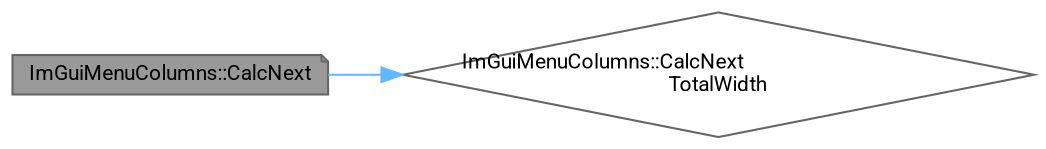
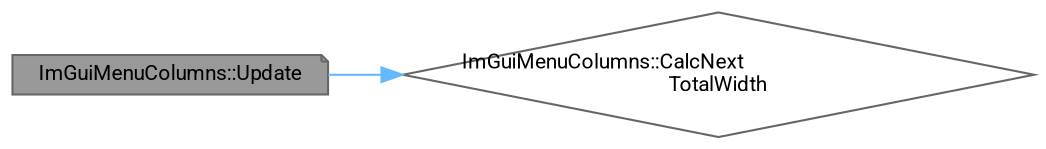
(170, 75) -> (170, 75)
